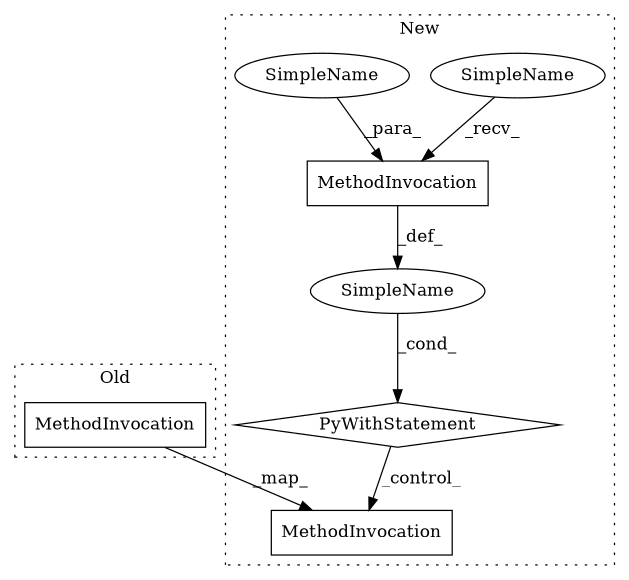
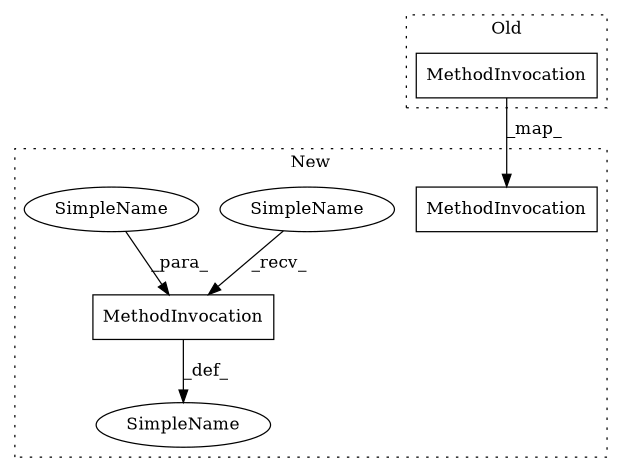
(398, 425) -> none
